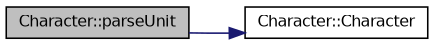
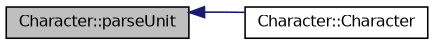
(209, 33) -> (225, 12)
